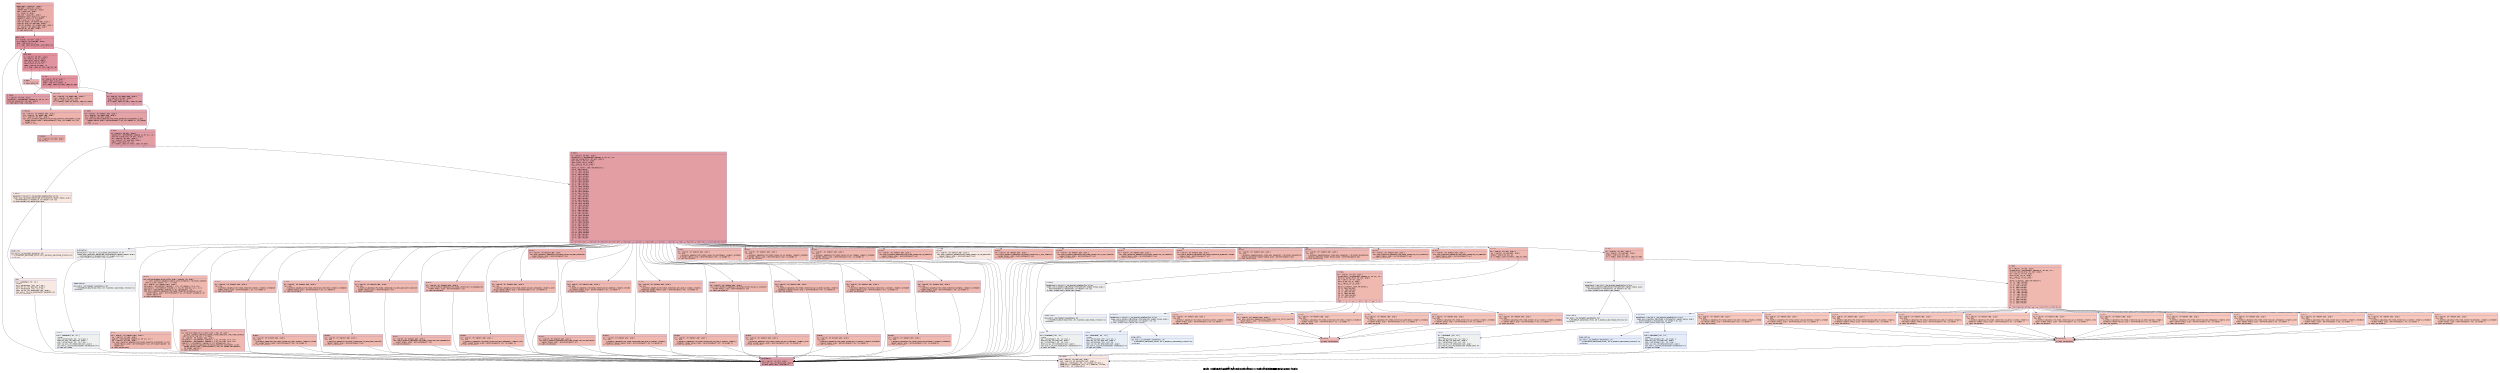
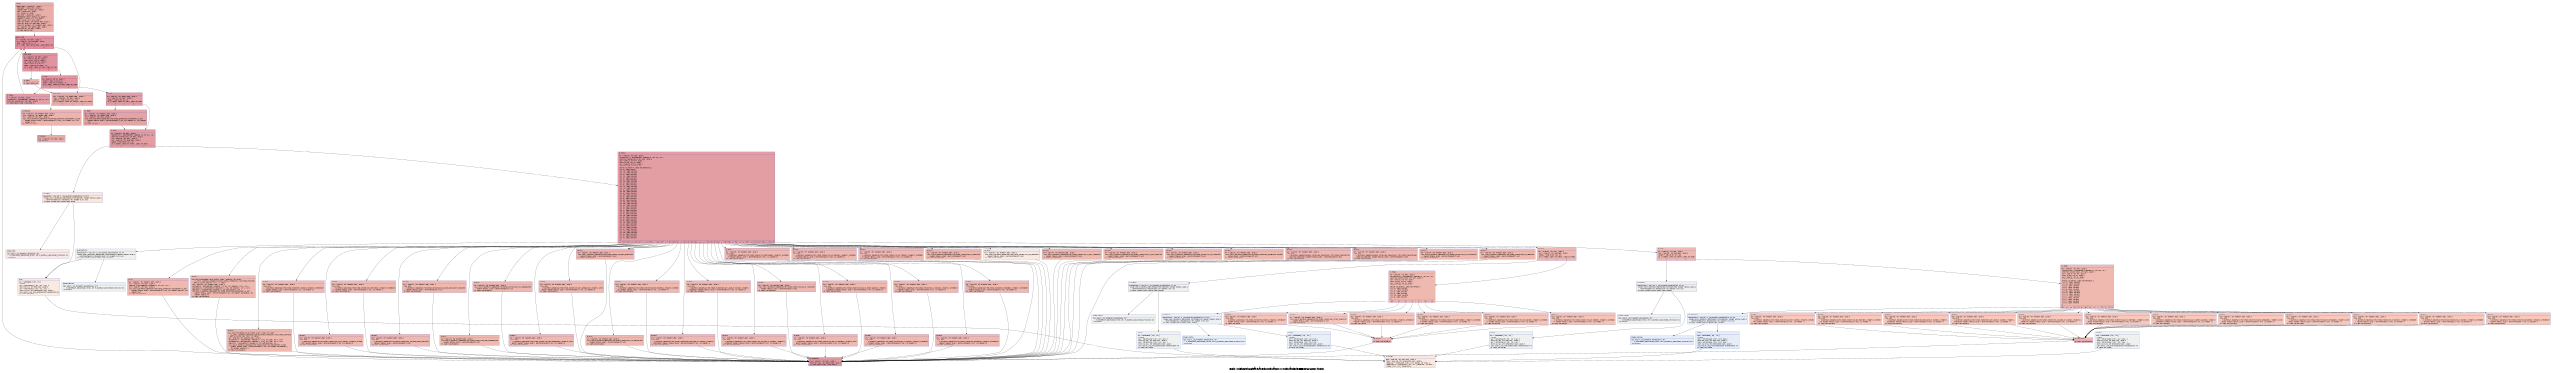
(64, 292) -> (71, 262)
